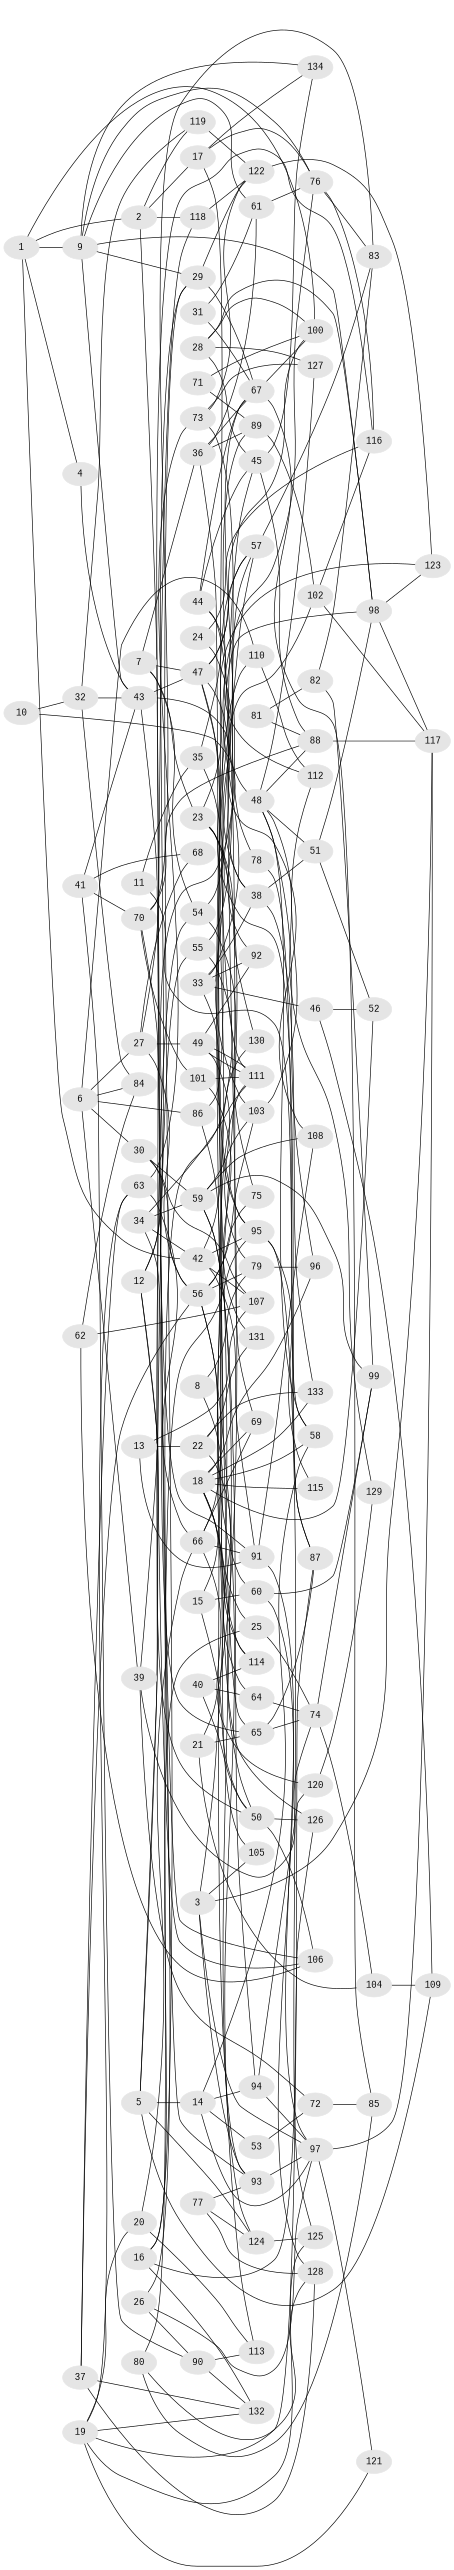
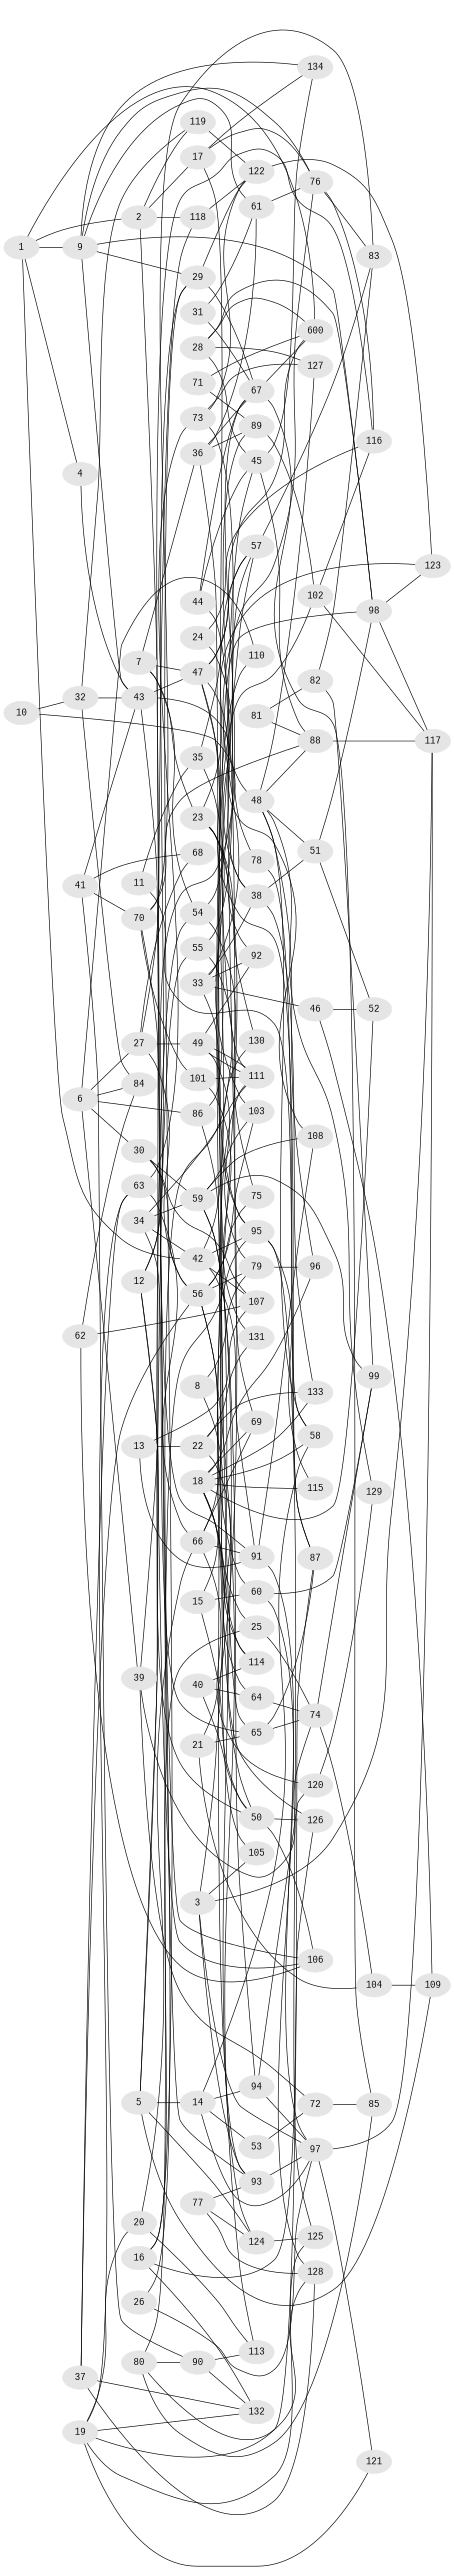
(315, 331) -> (315, 331)
(315, 776) -> none
(169, 2333) -> (169, 2363)
